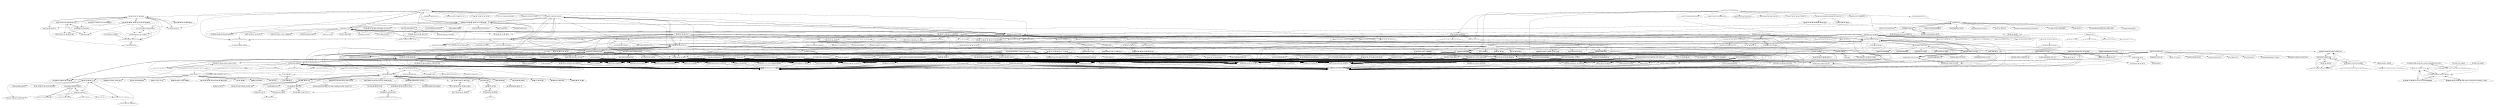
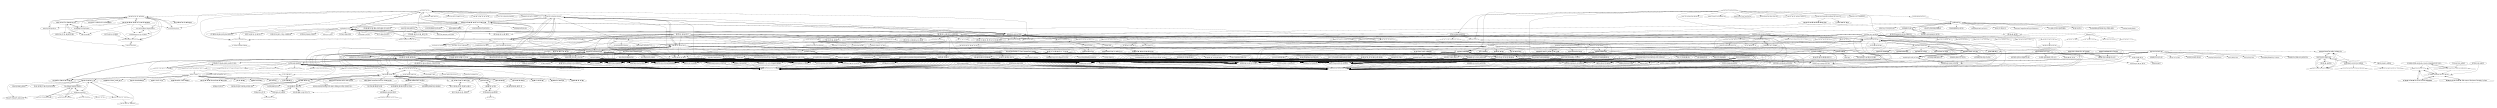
(502, 29) -> none
